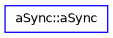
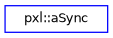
(56, 19) -> (56, 19)
